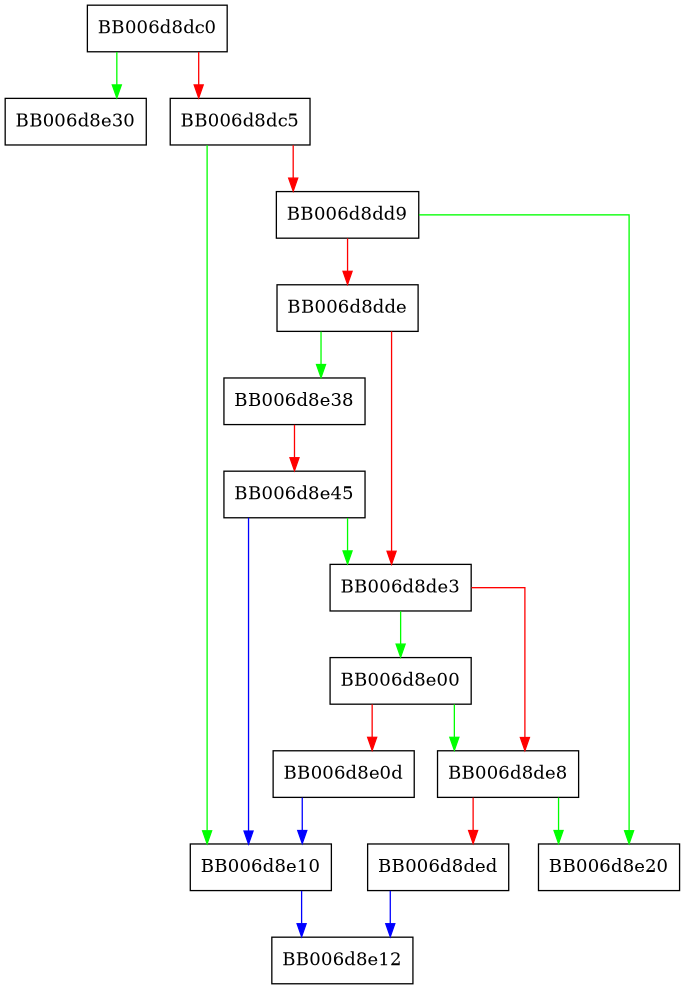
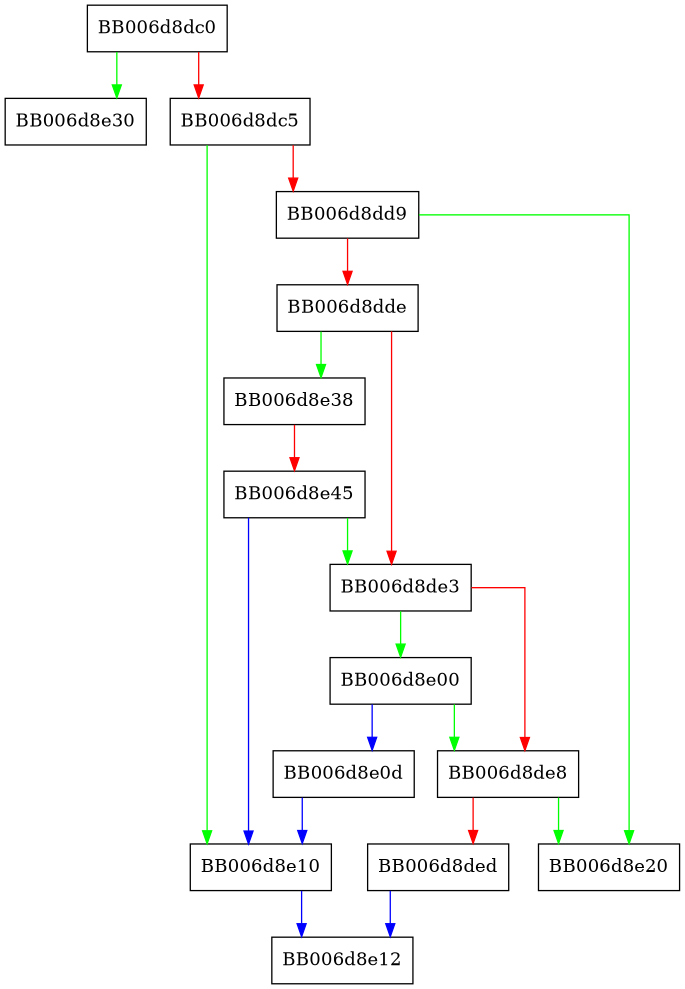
(372, 721) -> (372, 721)
